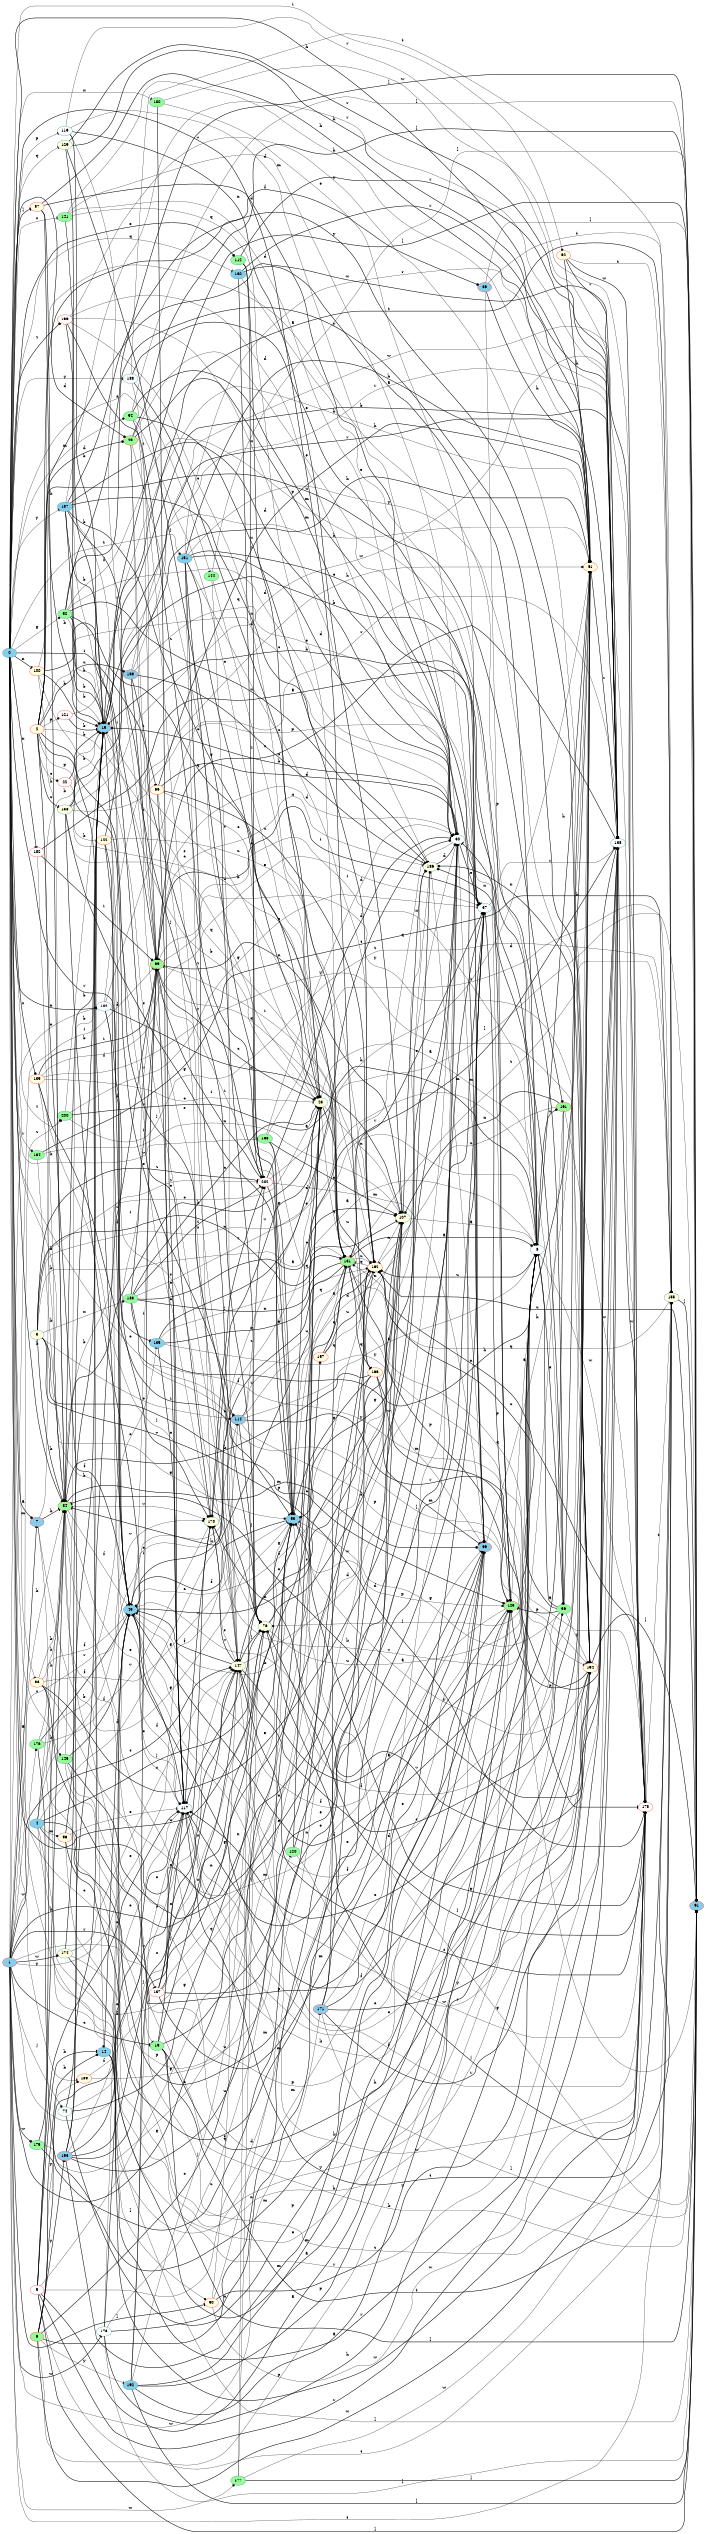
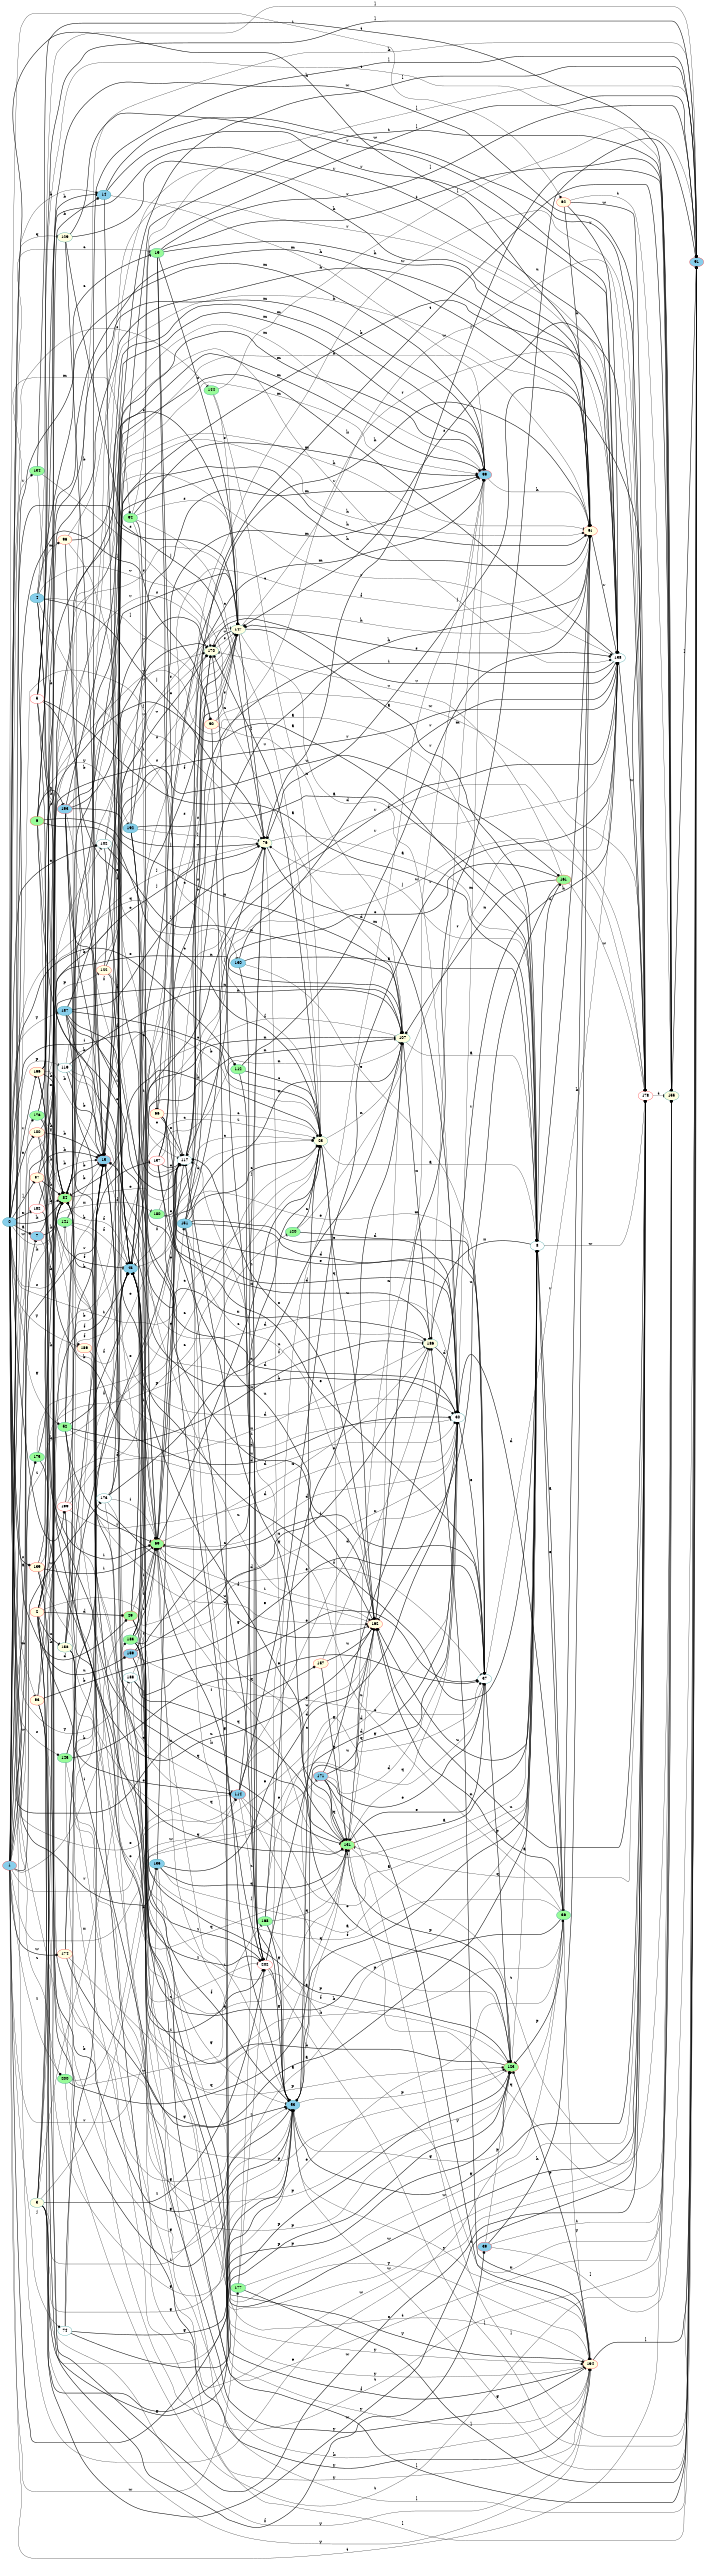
(65, 715) -> none
(65, 782) -> none
(444, 1157) -> (476, 1254)
(356, 1318) -> (83, 1588)
(265, 1663) -> (265, 1017)
(65, 1953) -> (65, 1954)
